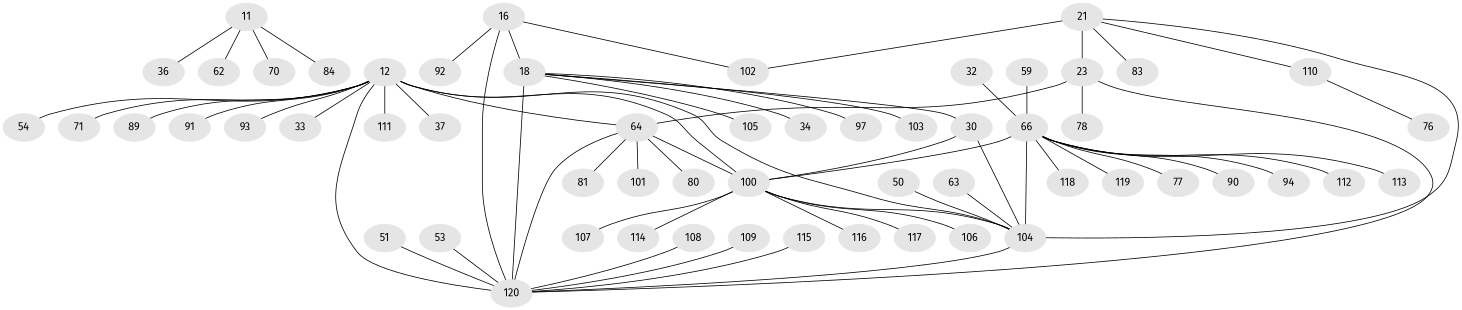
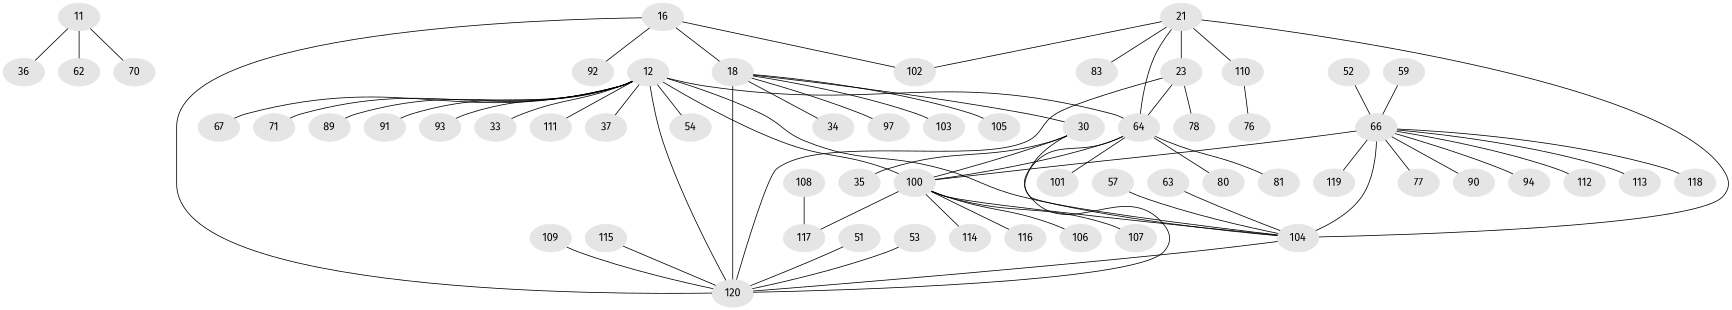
none -> (1150, 69)
(329, 72) -> none
(972, 72) -> (1349, 72)
none -> (219, 127)
none -> (859, 183)
(899, 183) -> (1113, 183)
(605, 271) -> (804, 211)
